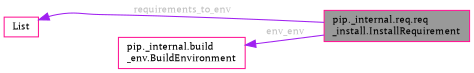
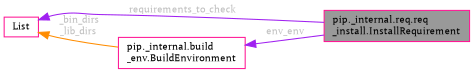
(182, 10) -> (182, 10)
none -> (83, 42)
